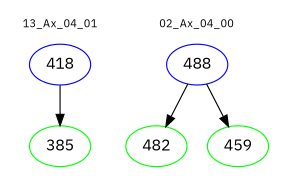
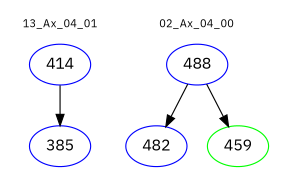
(60, 65) -> (60, 65)
(60, 146) -> (60, 146)
(156, 146) -> (156, 146)
